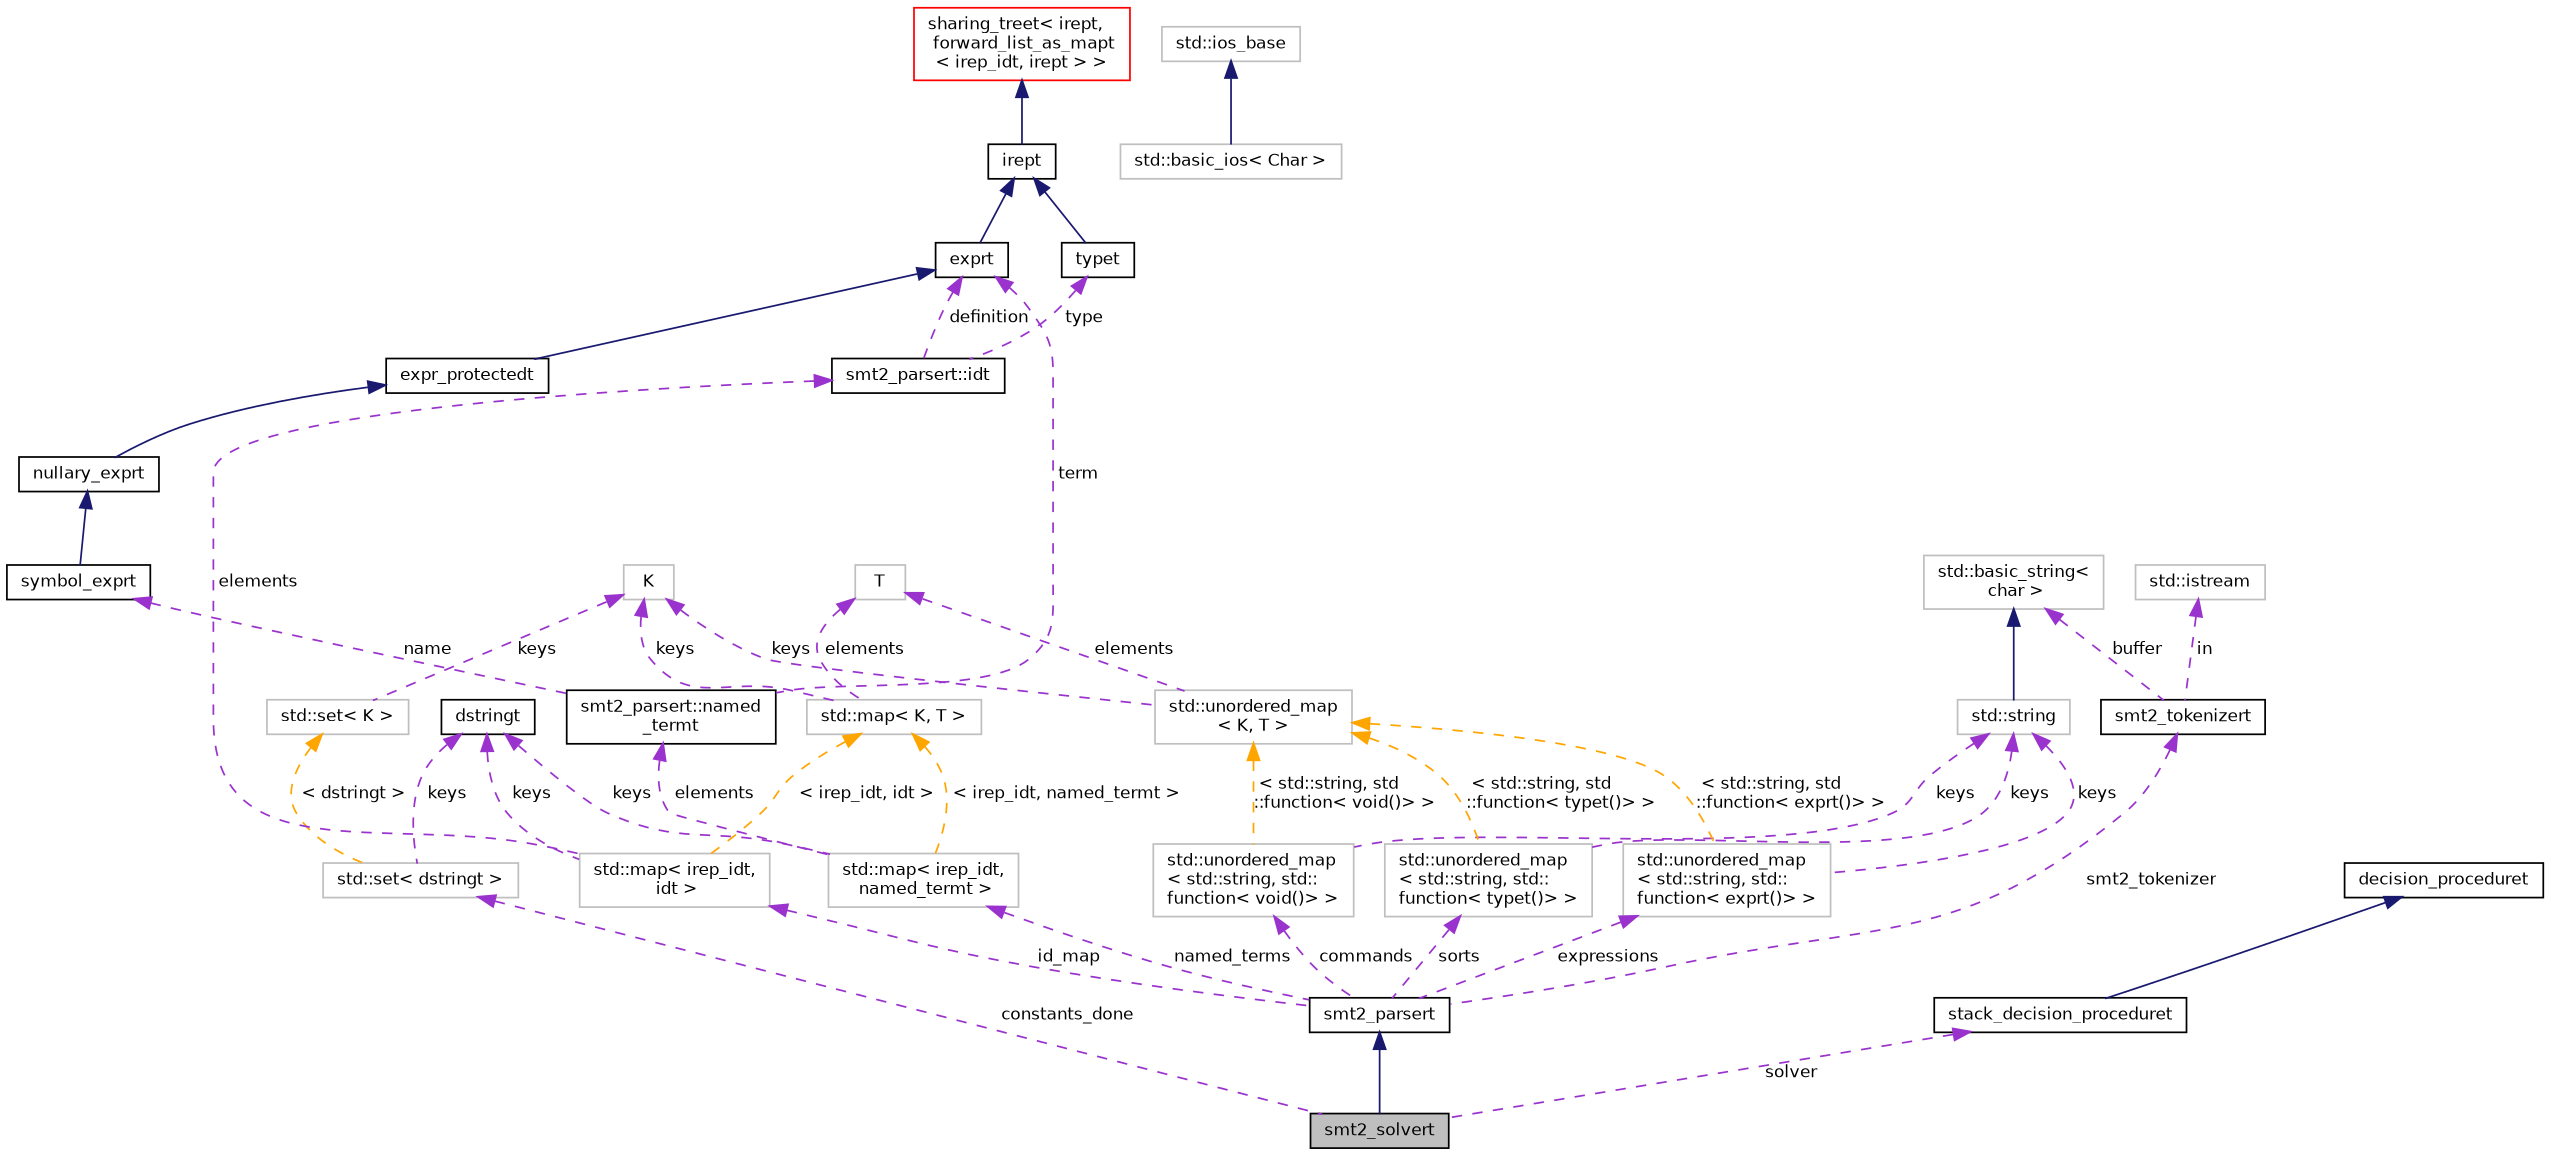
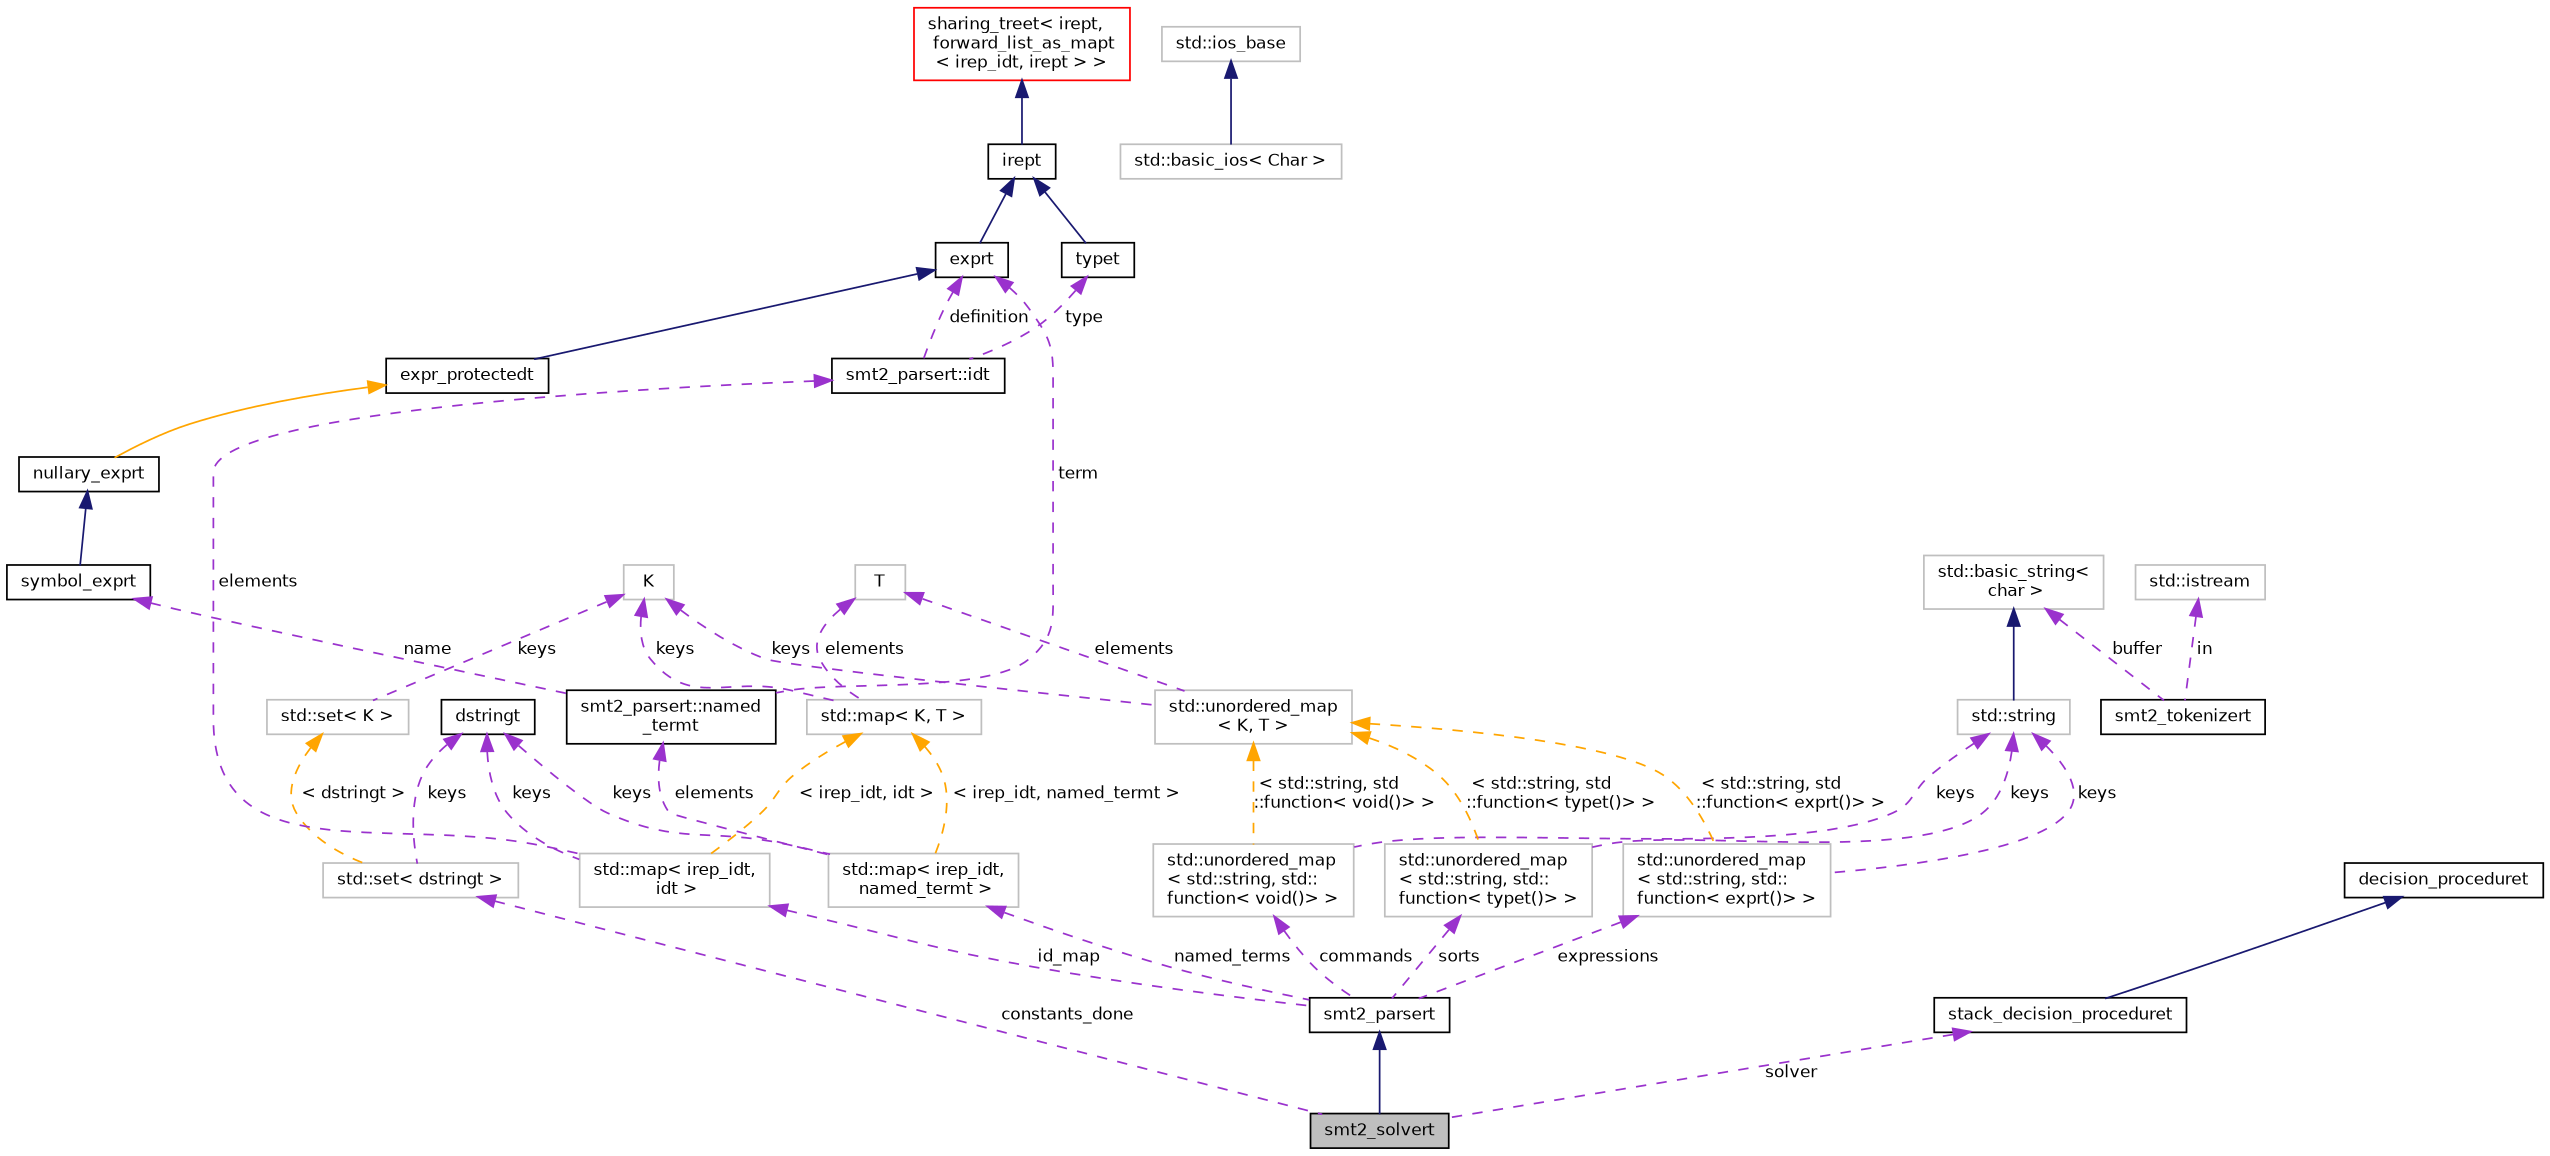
(238, 411) -> (238, 411)
(1839, 937) -> none
